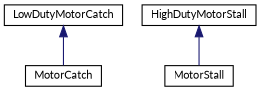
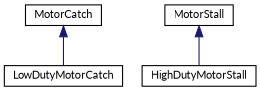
(63, 51) -> (63, 51)
(199, 51) -> (199, 51)
